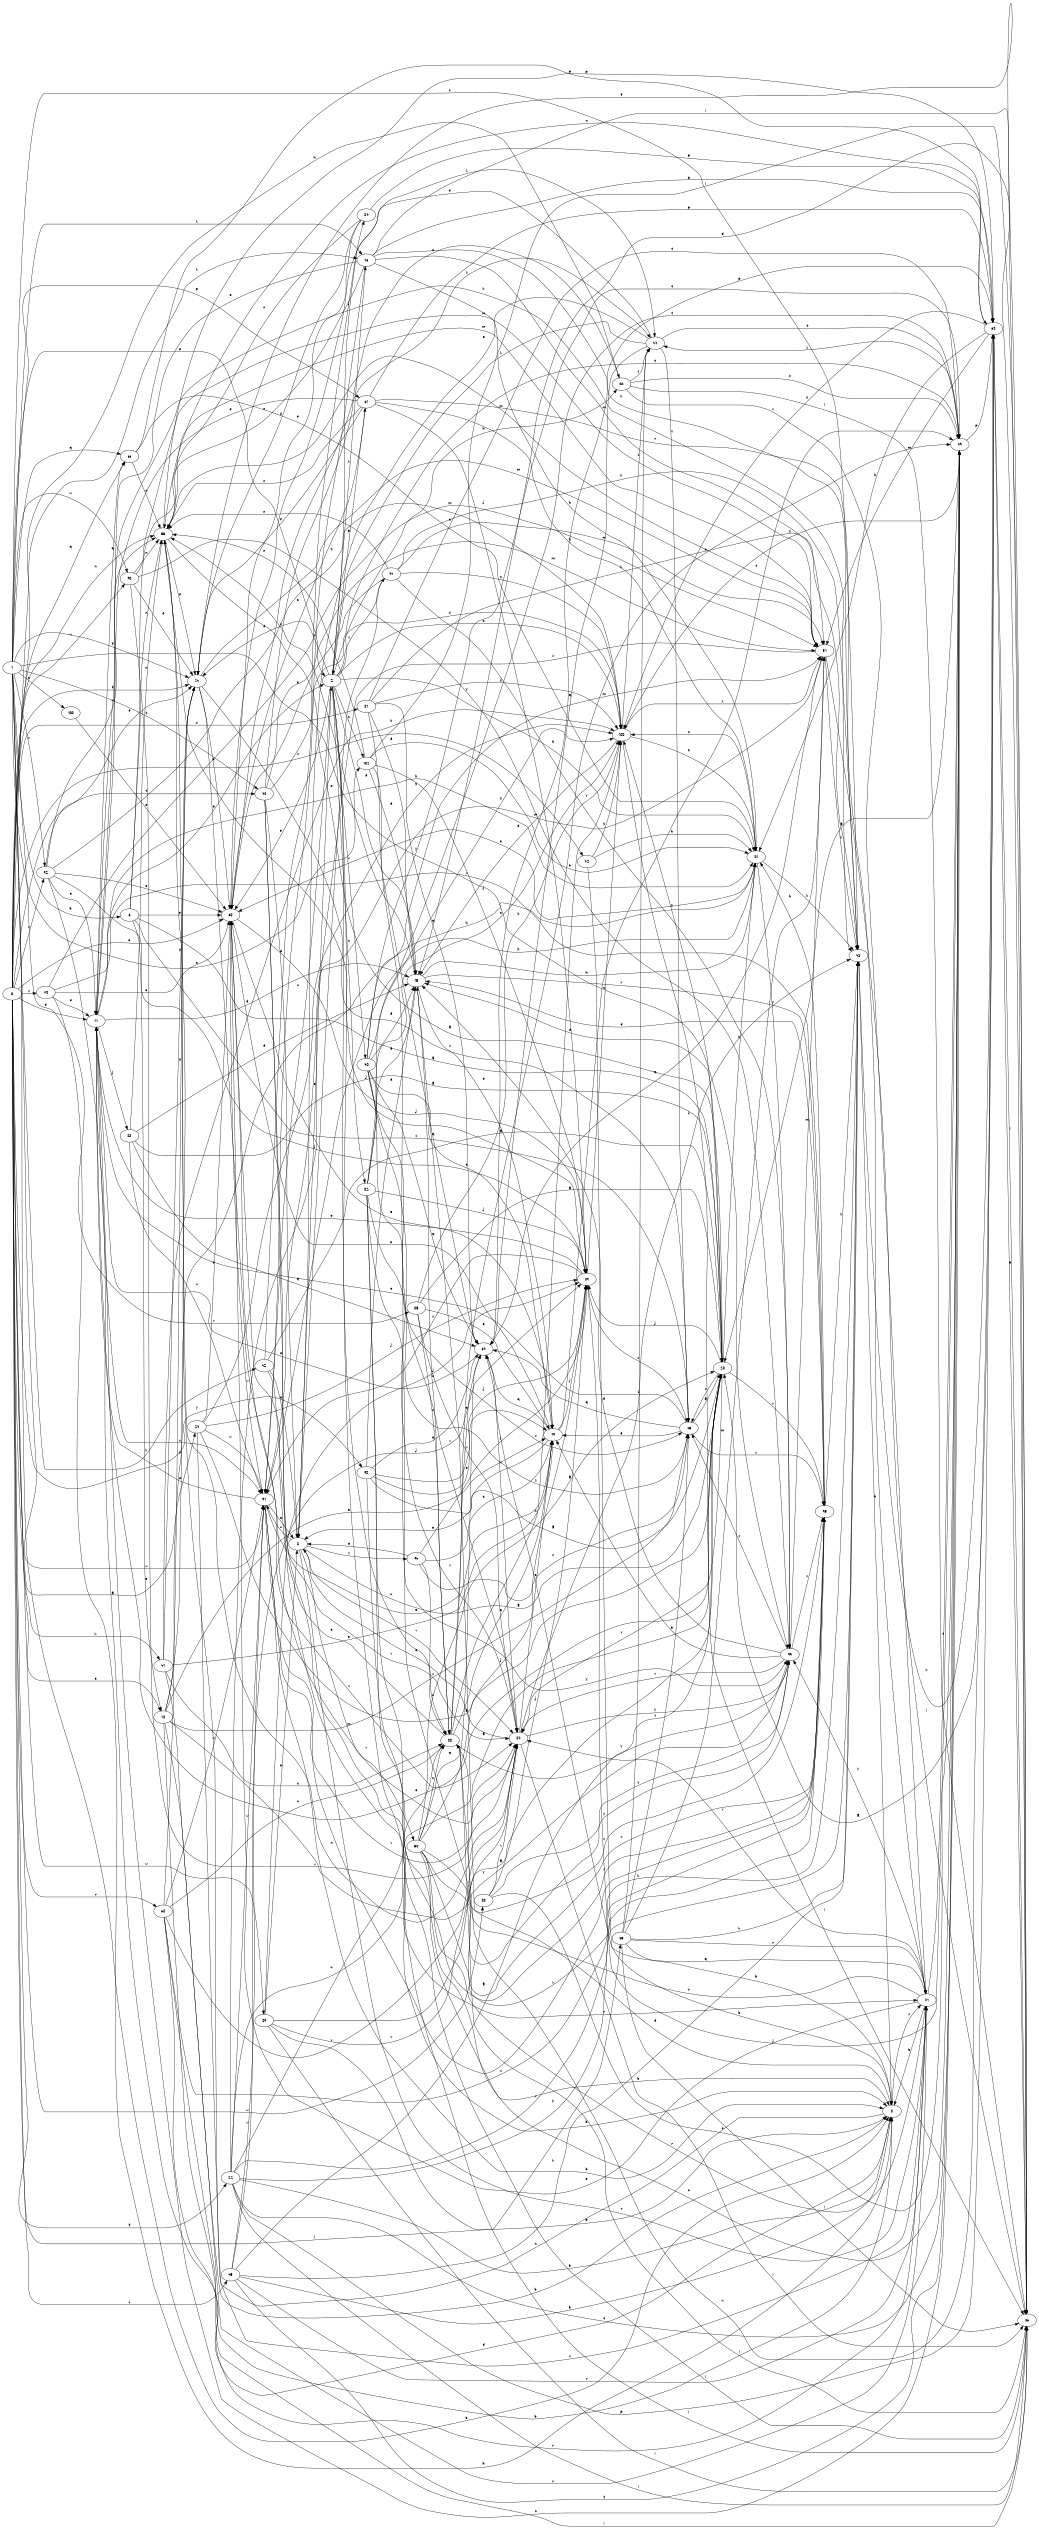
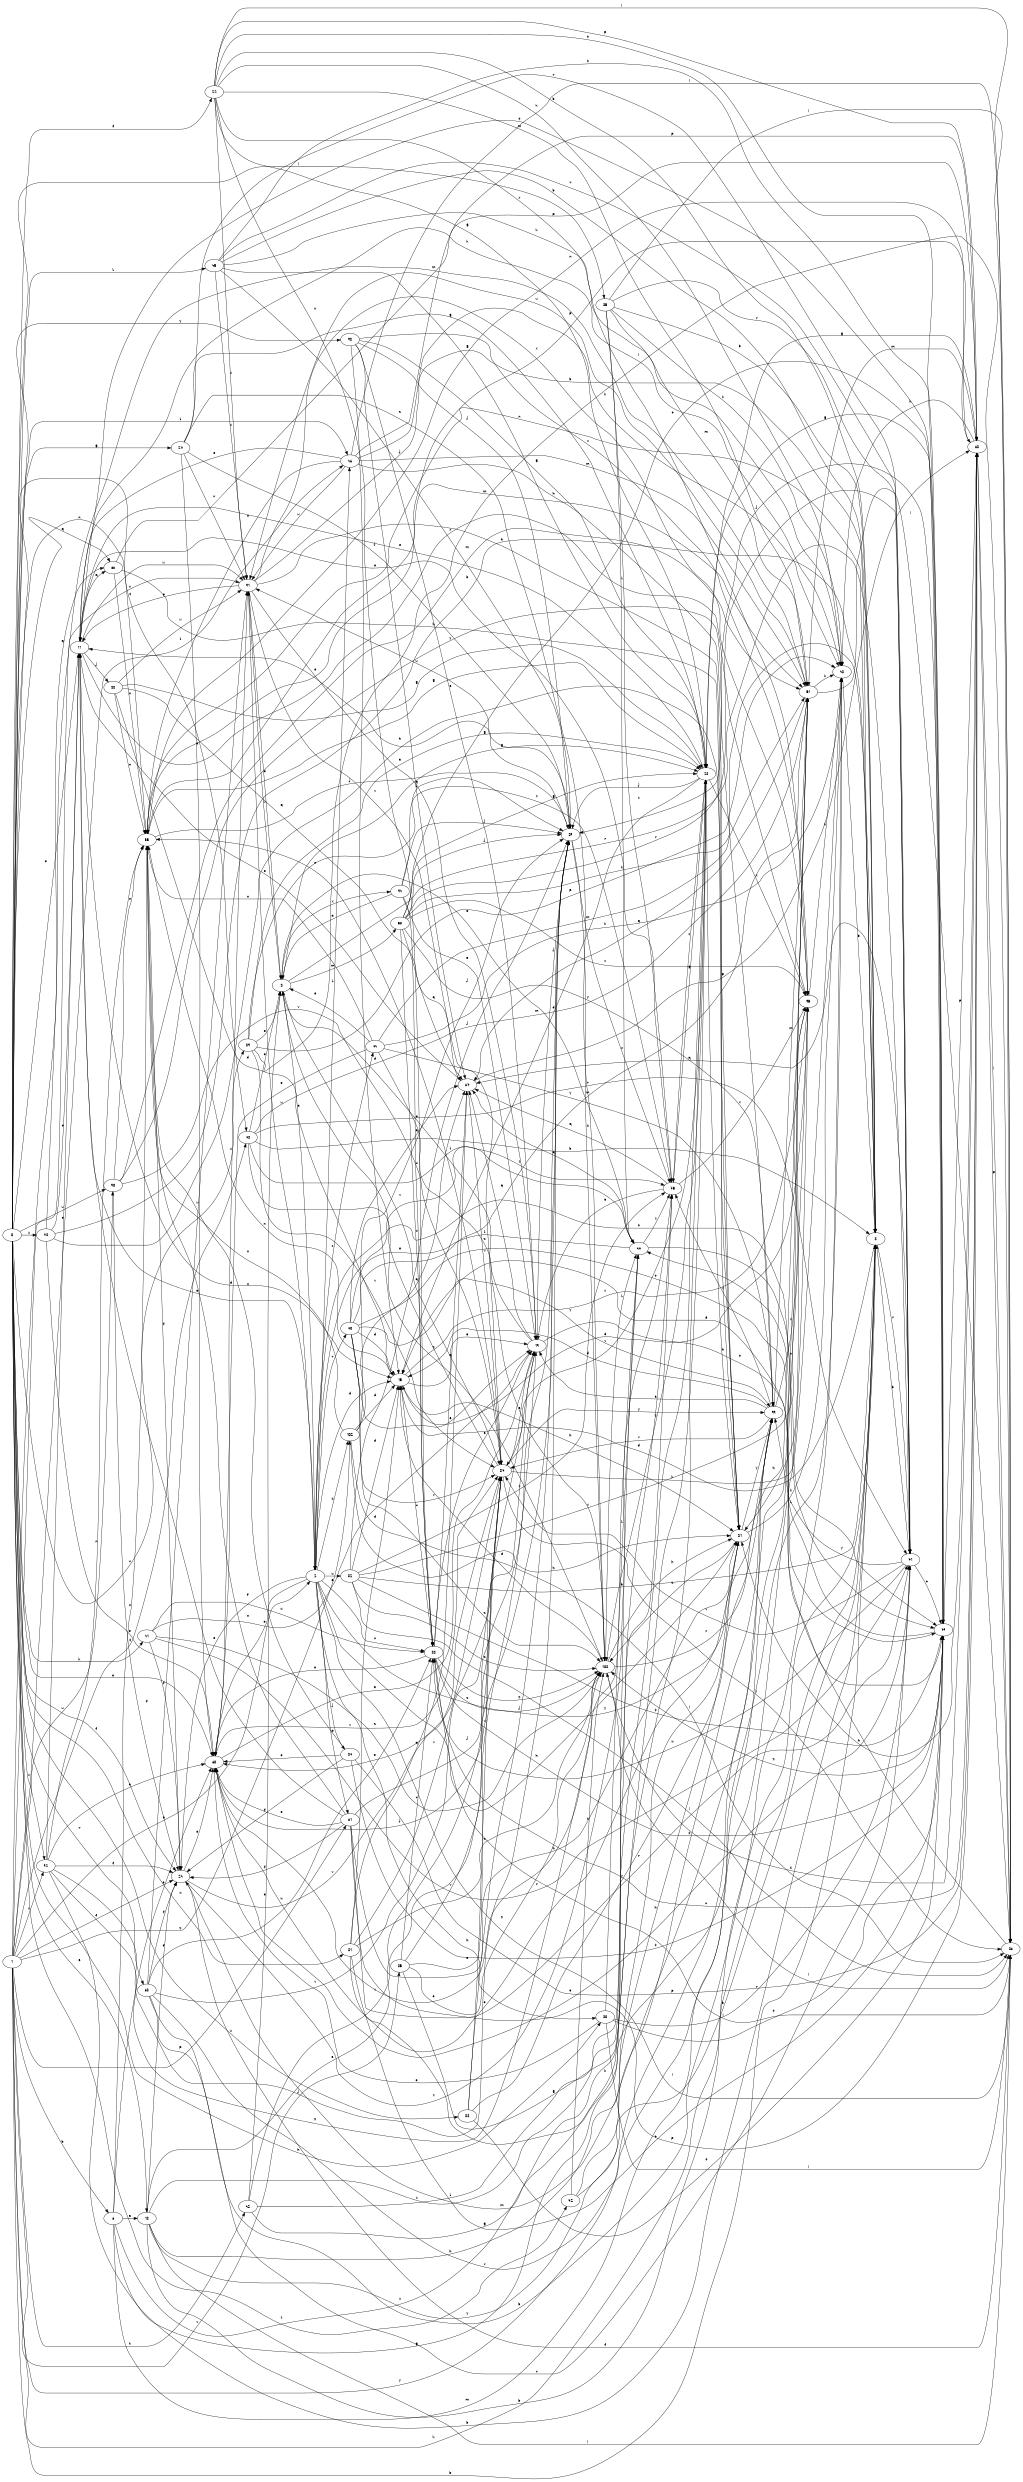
(71, 713) -> none
none -> (649, 1950)
(484, 2344) -> (467, 2422)
